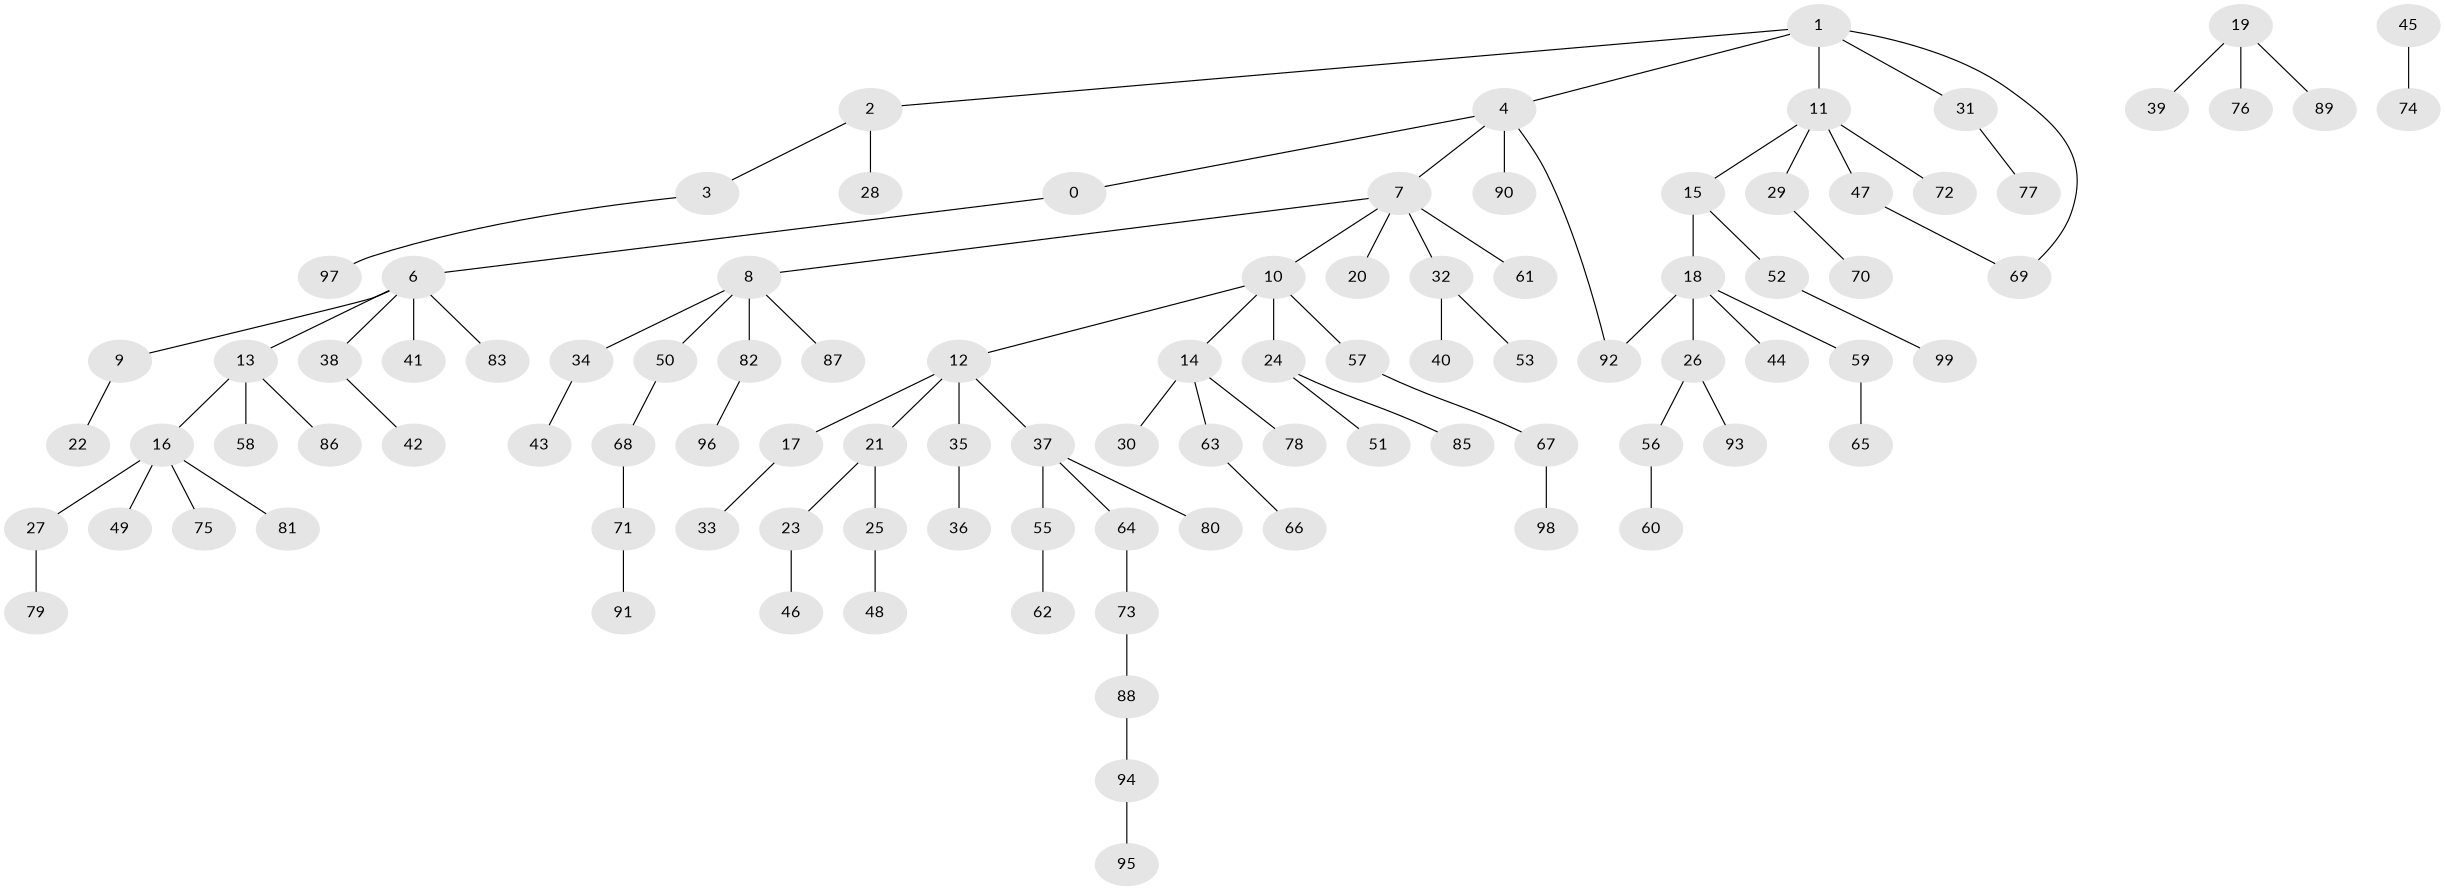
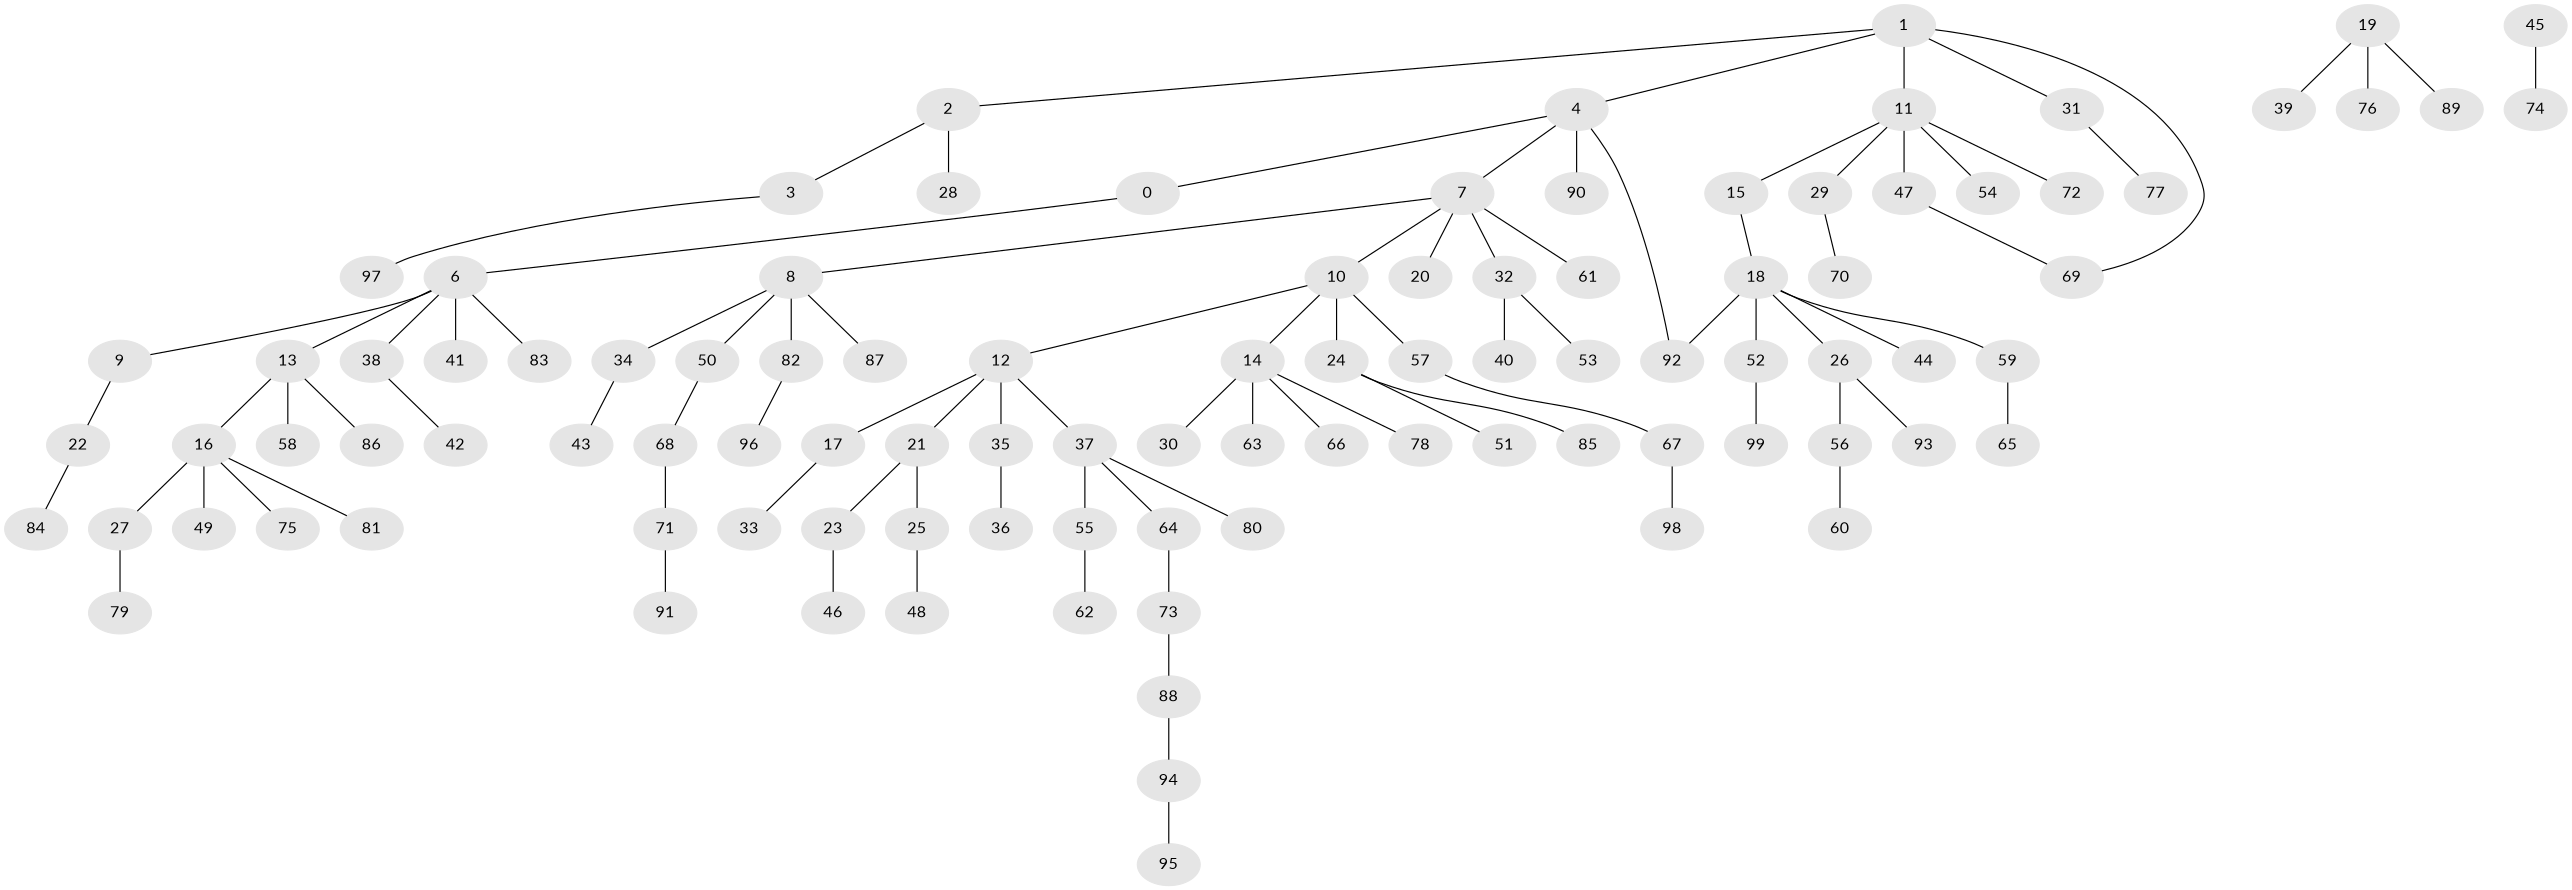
none -> (1988, 193)
(1735, 235) -> (1756, 319)
(1253, 487) -> (1295, 403)
none -> (36, 529)
